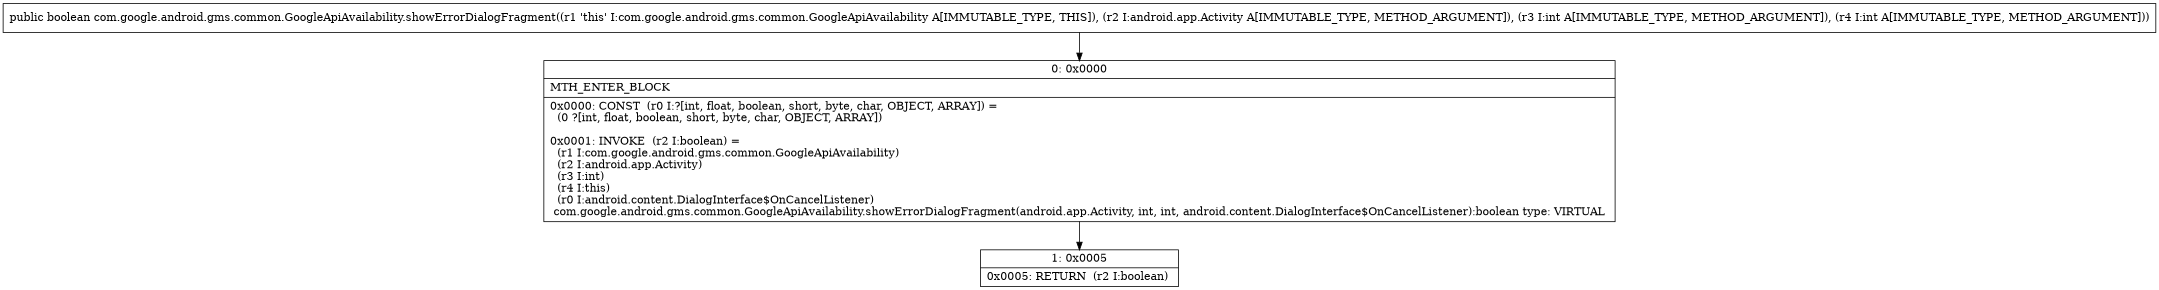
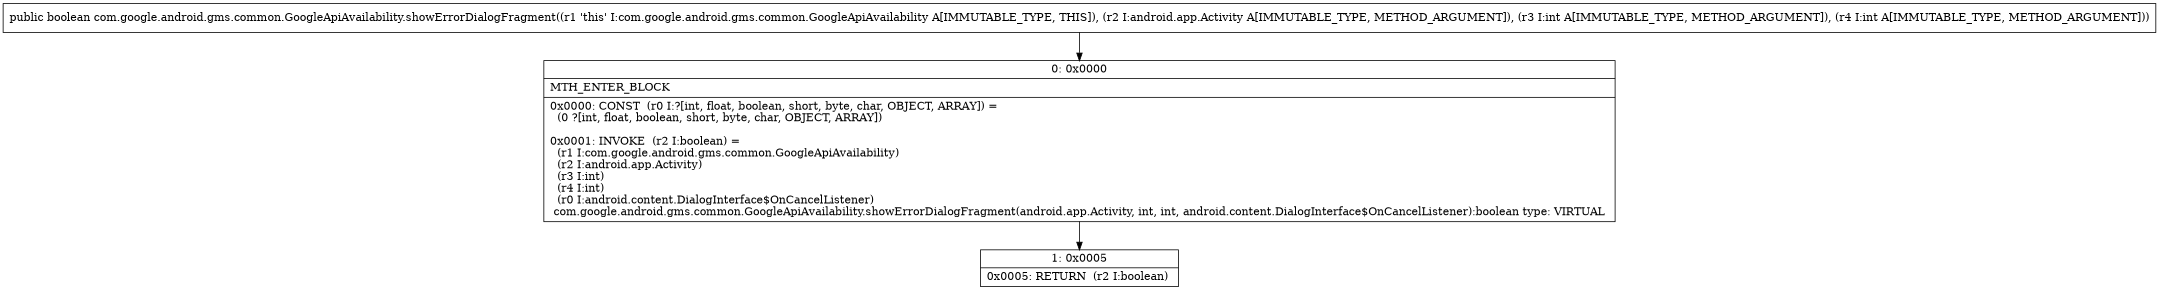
(580, 188) -> (577, 188)
